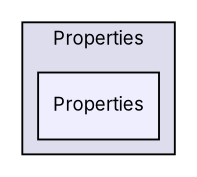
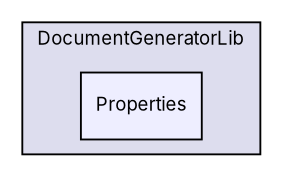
(99, 40) -> (141, 40)
